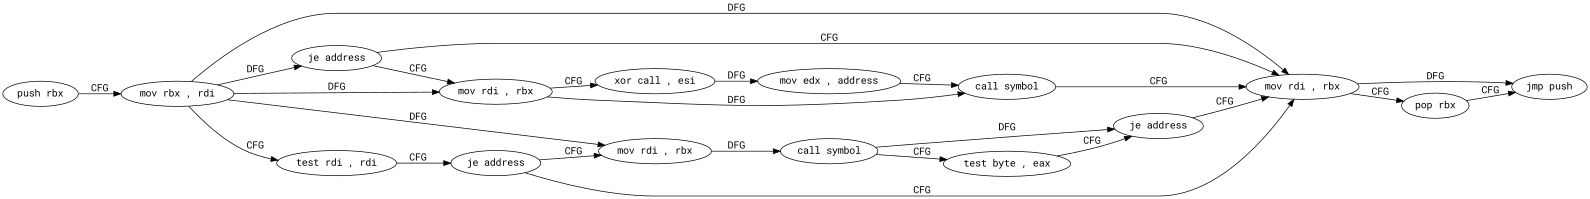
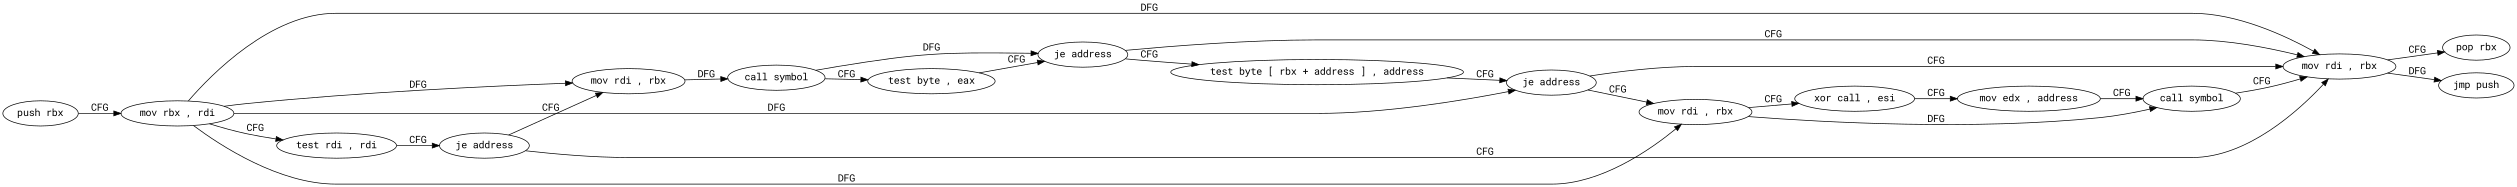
none -> (1317, 72)
(736, 76) -> (1936, 93)
(1487, 97) -> none
